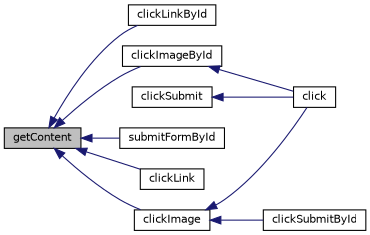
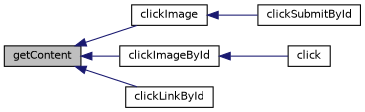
(172, 97) -> none
(172, 138) -> none
(266, 161) -> none
(172, 179) -> none
